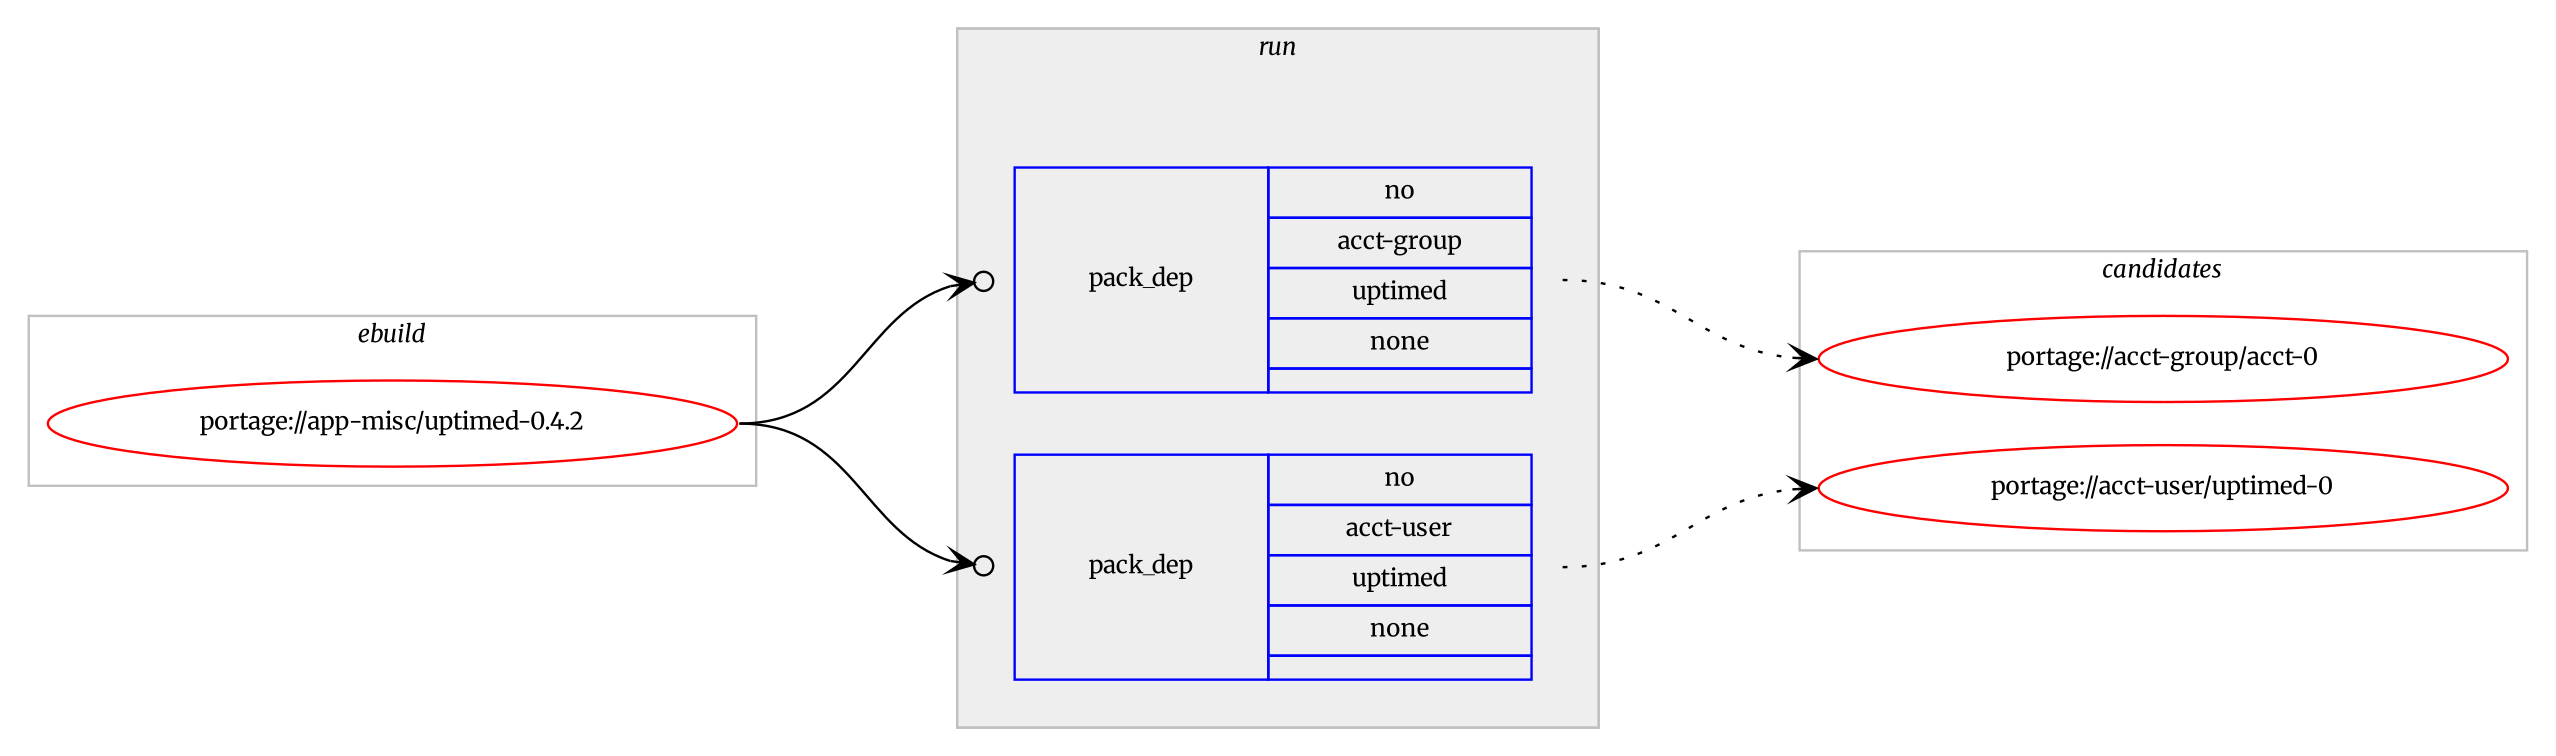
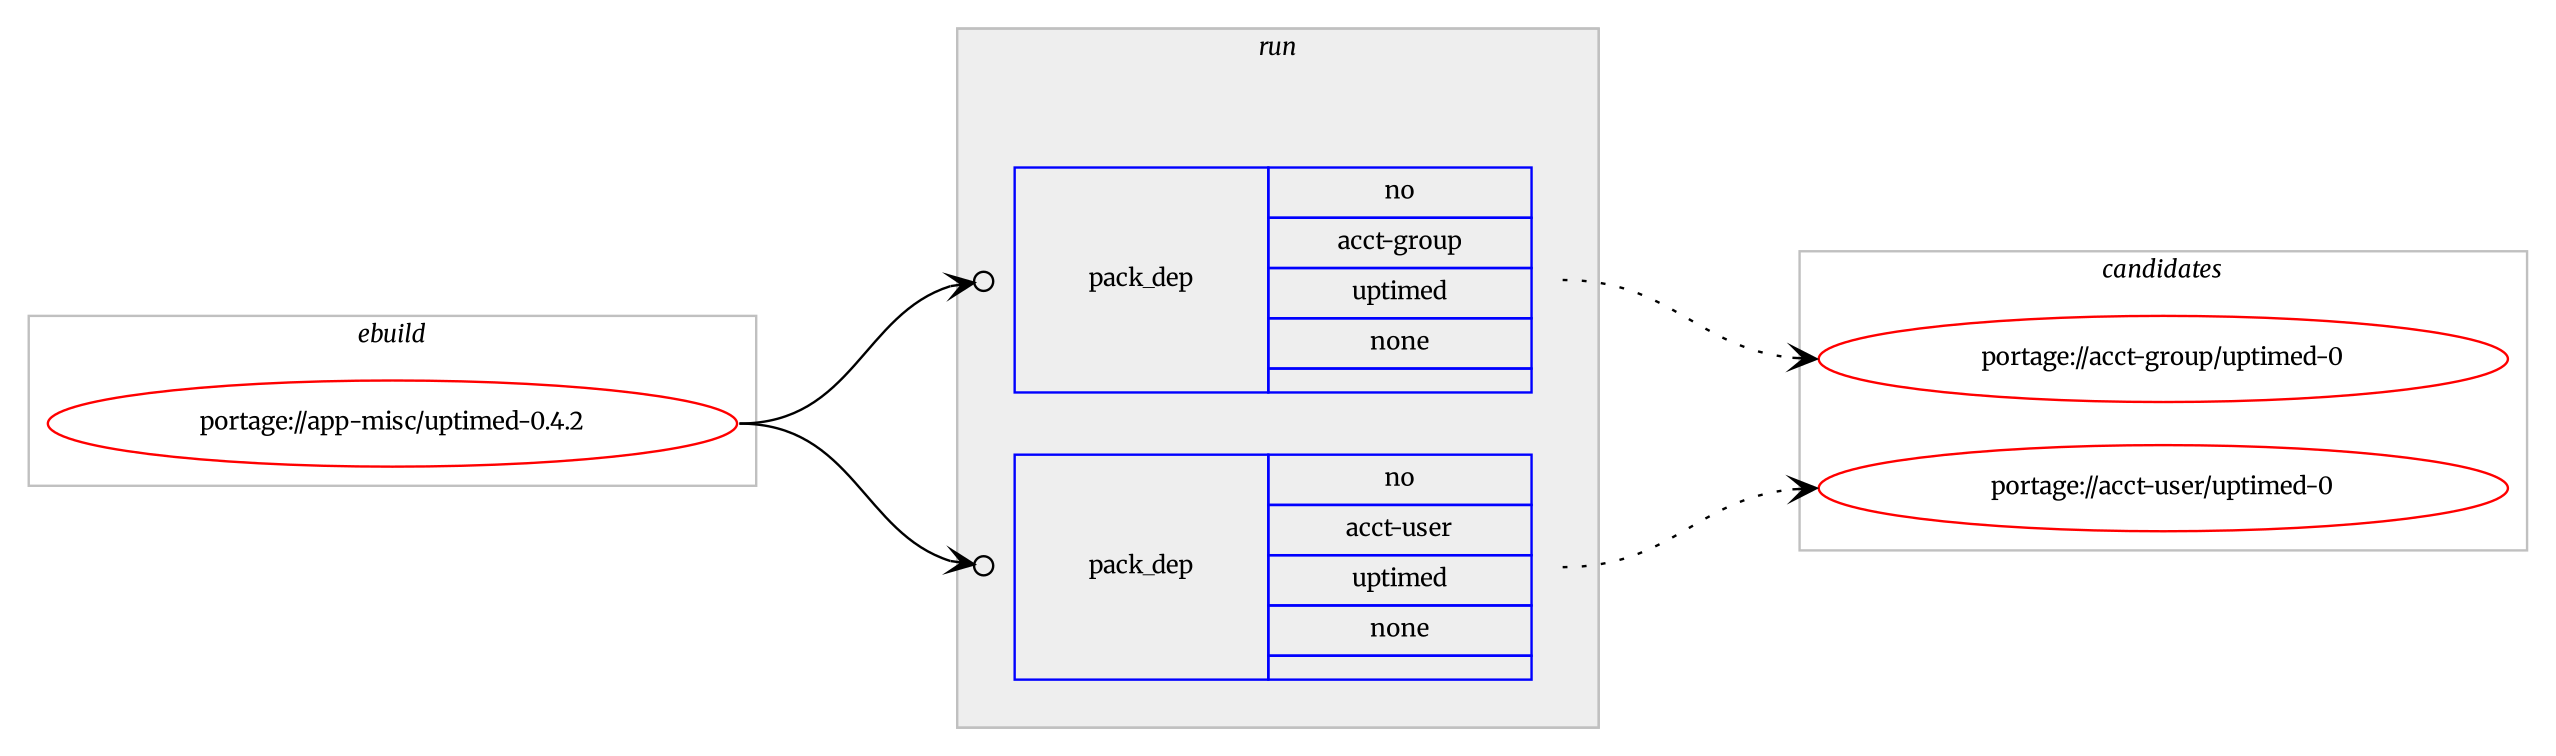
(2163, 359) -> (2163, 359)
